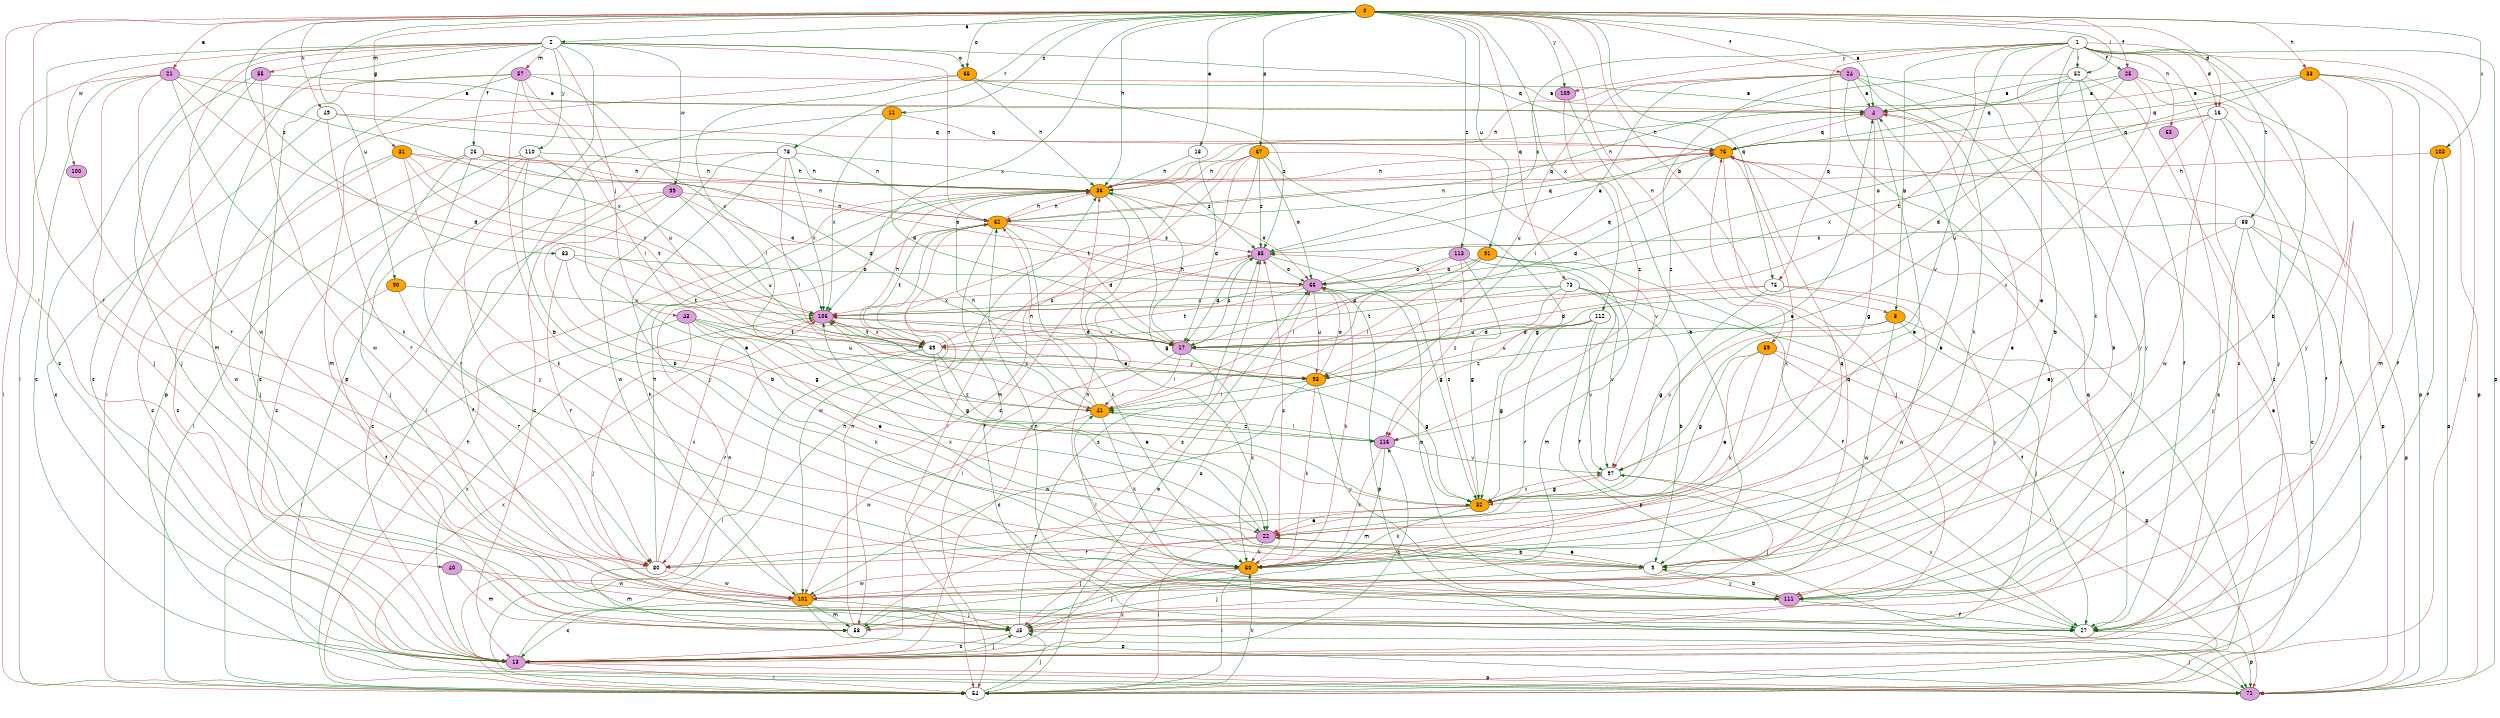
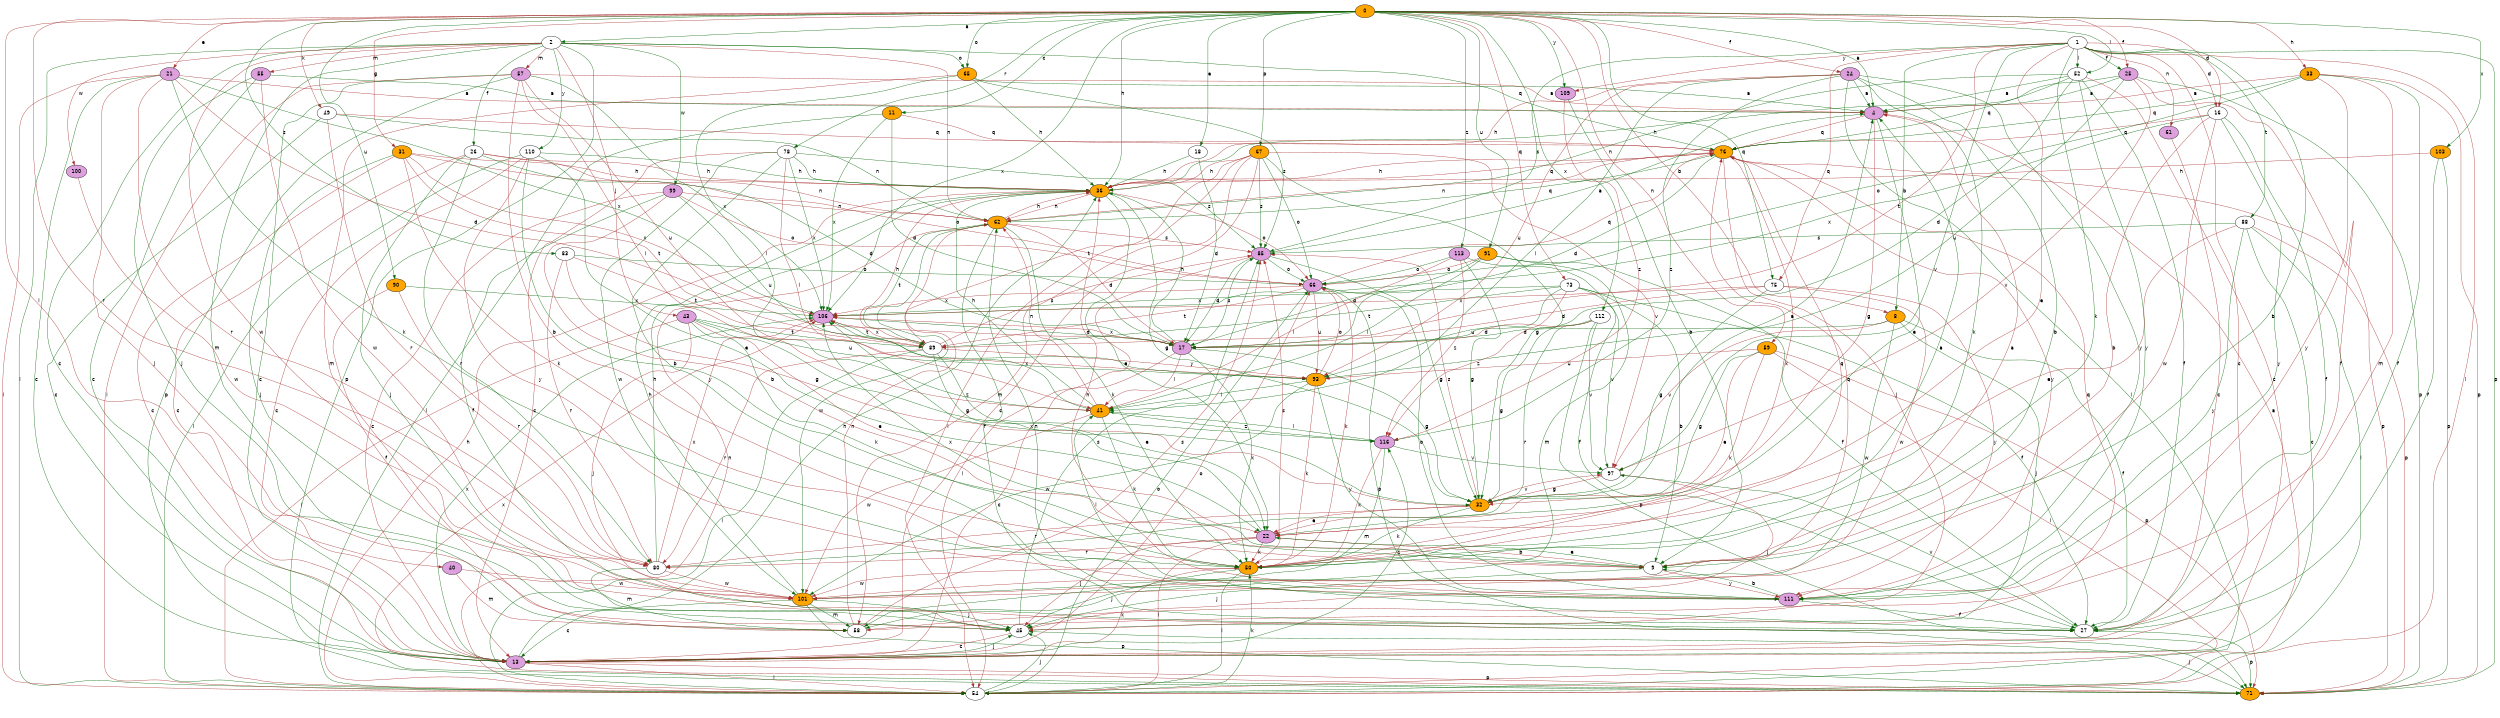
(2169, 133) -> (2169, 133)
(1462, 354) -> (1543, 363)
(1306, 355) -> (1306, 355)
(246, 678) -> (246, 678)
(2250, 694) -> (2250, 694)
